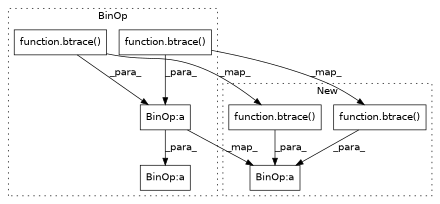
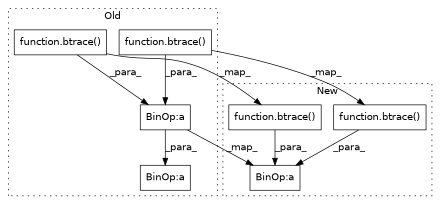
(113, 16) -> (113, 16)
